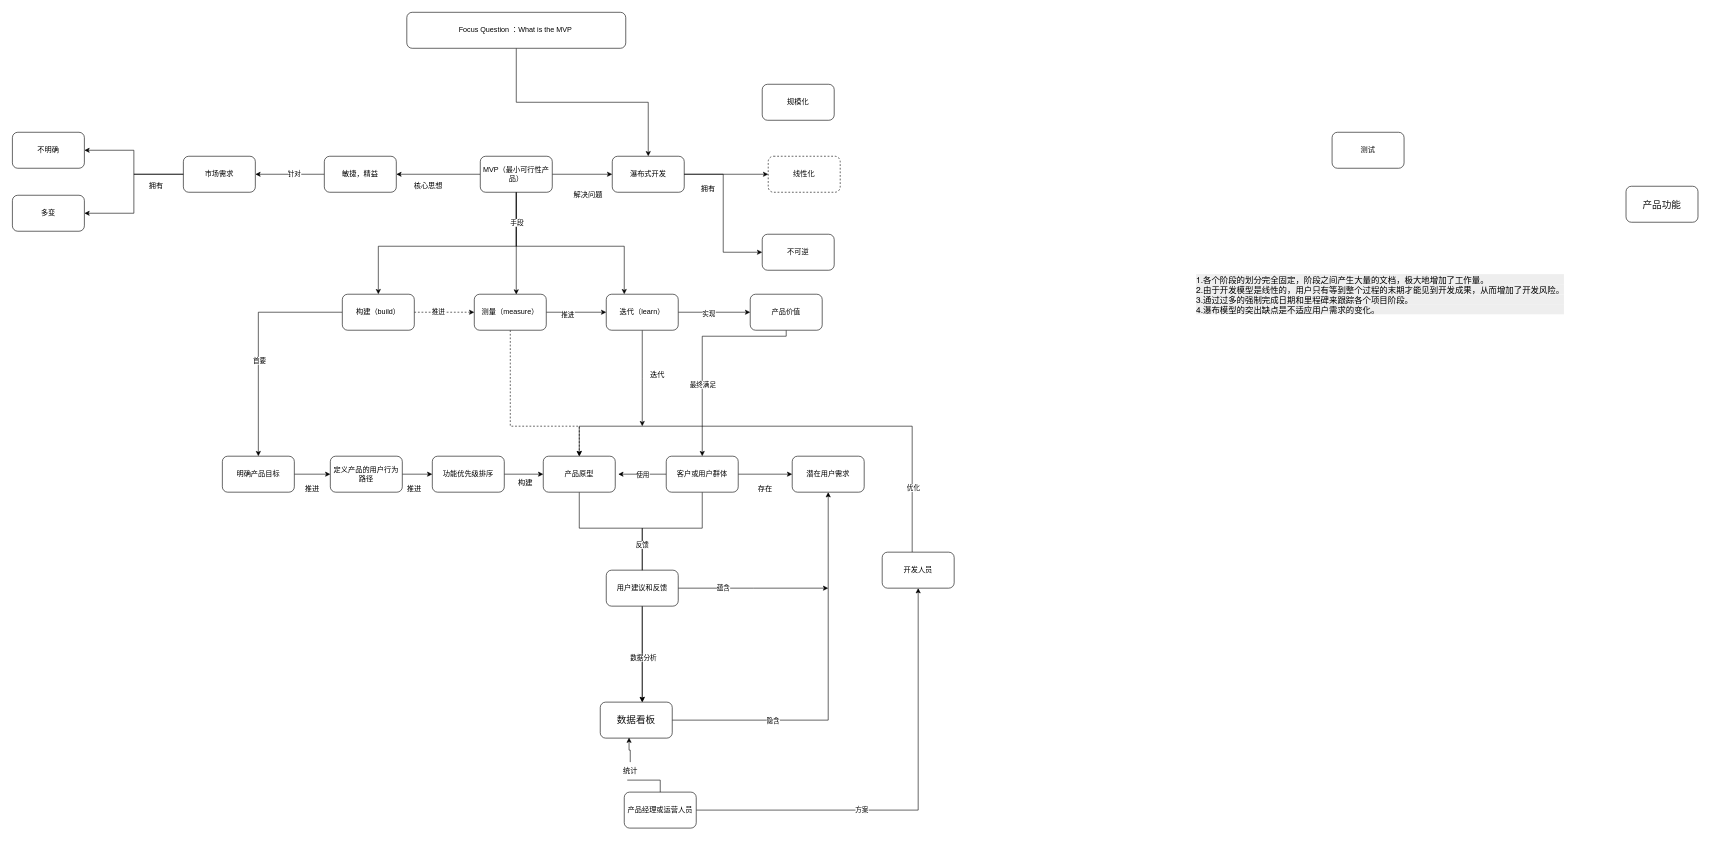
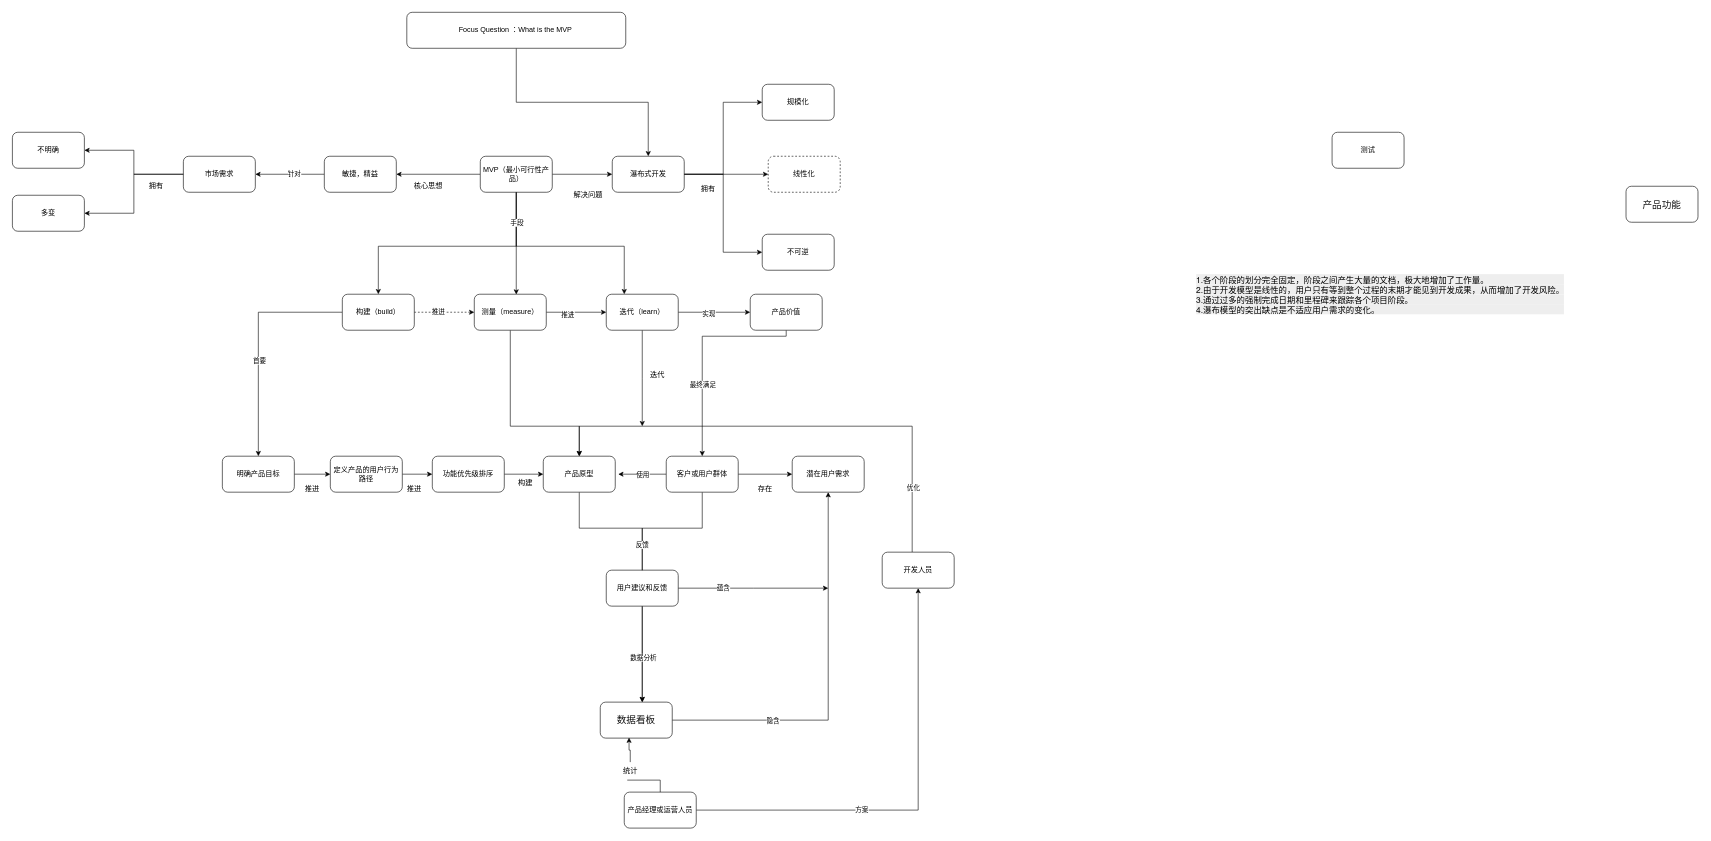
none -> (723, 102)
(510, 411) -> (510, 411)
